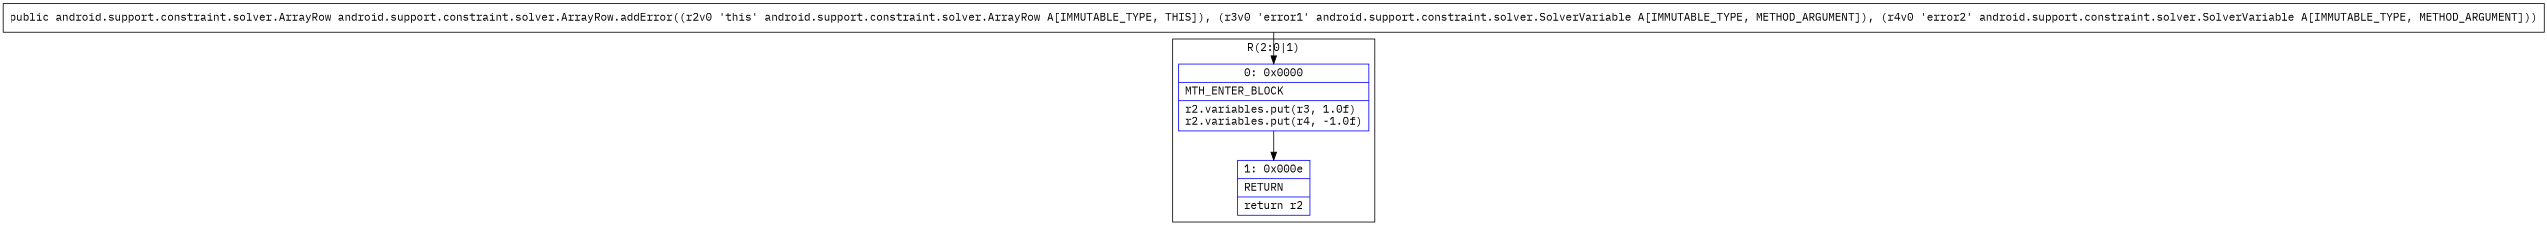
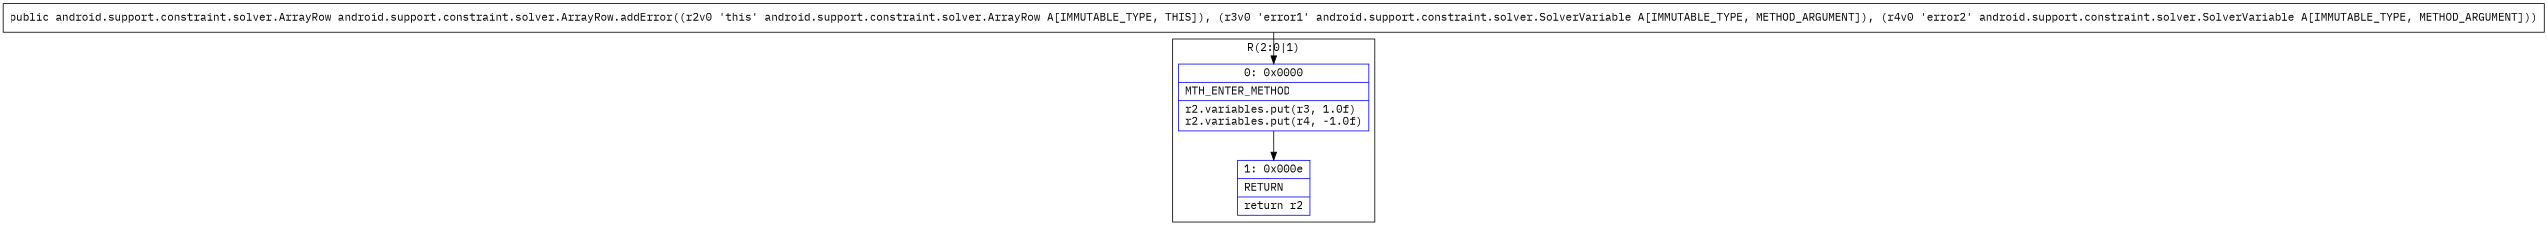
(1234, 91) -> (1238, 91)
